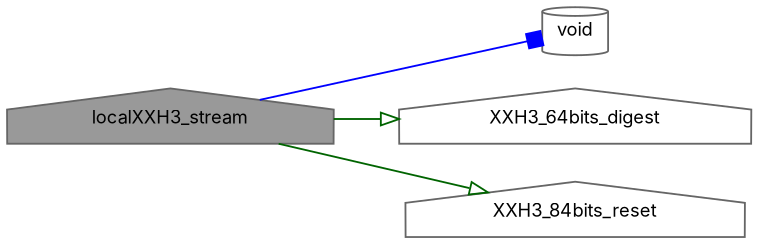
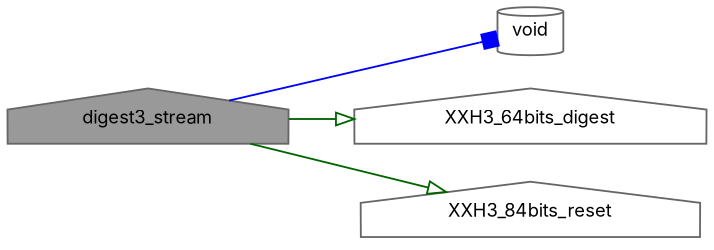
(170, 119) -> (148, 119)
